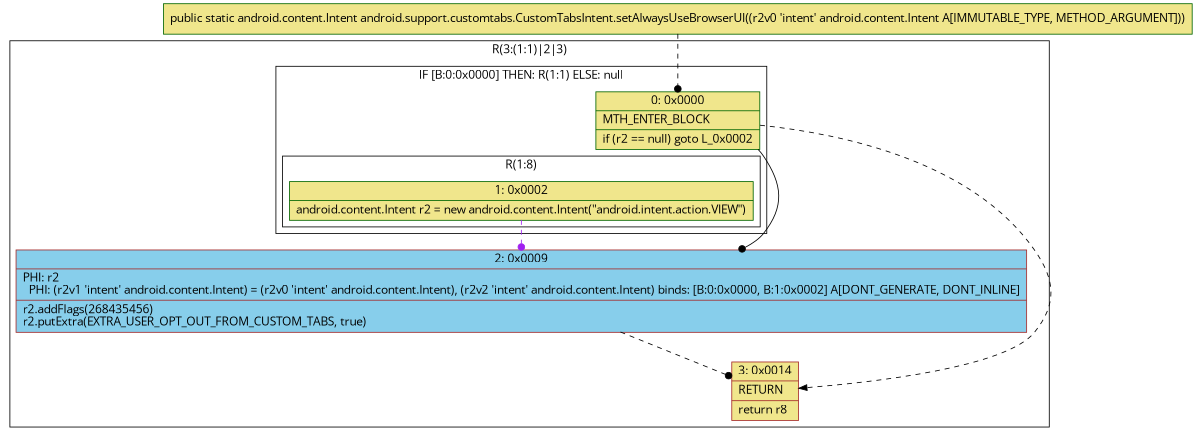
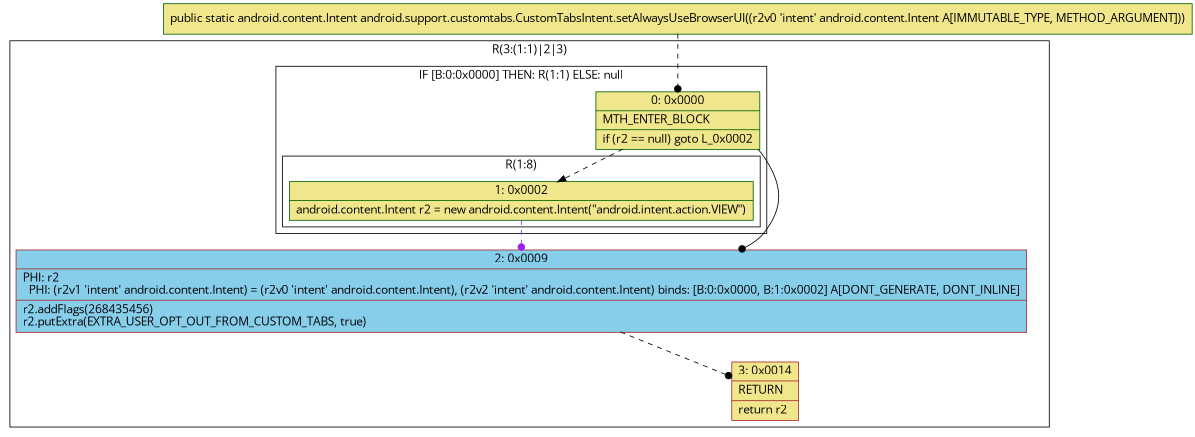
(1039, 257) -> (594, 164)
(763, 410) -> (763, 410)
